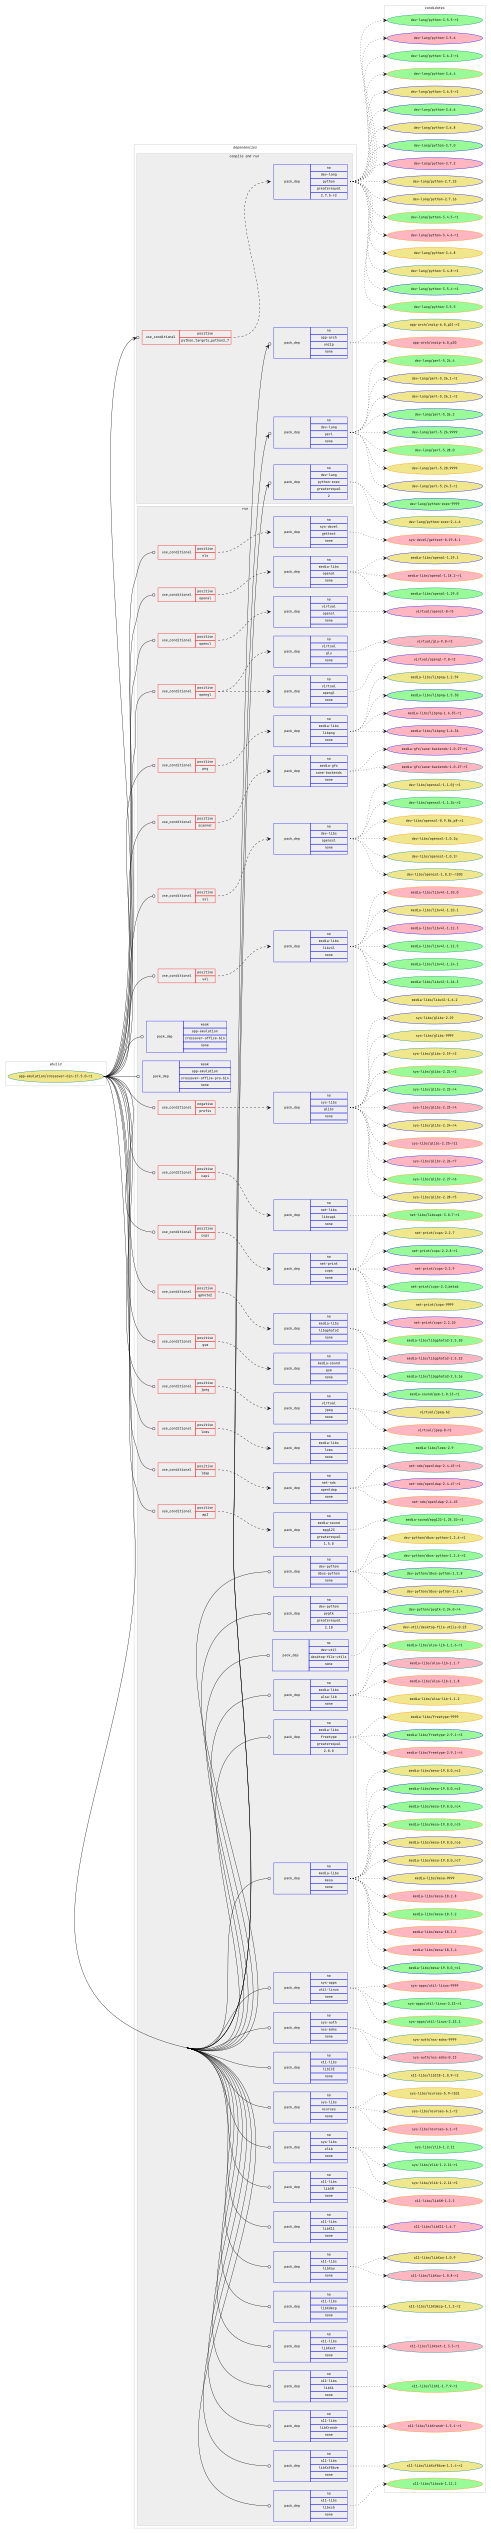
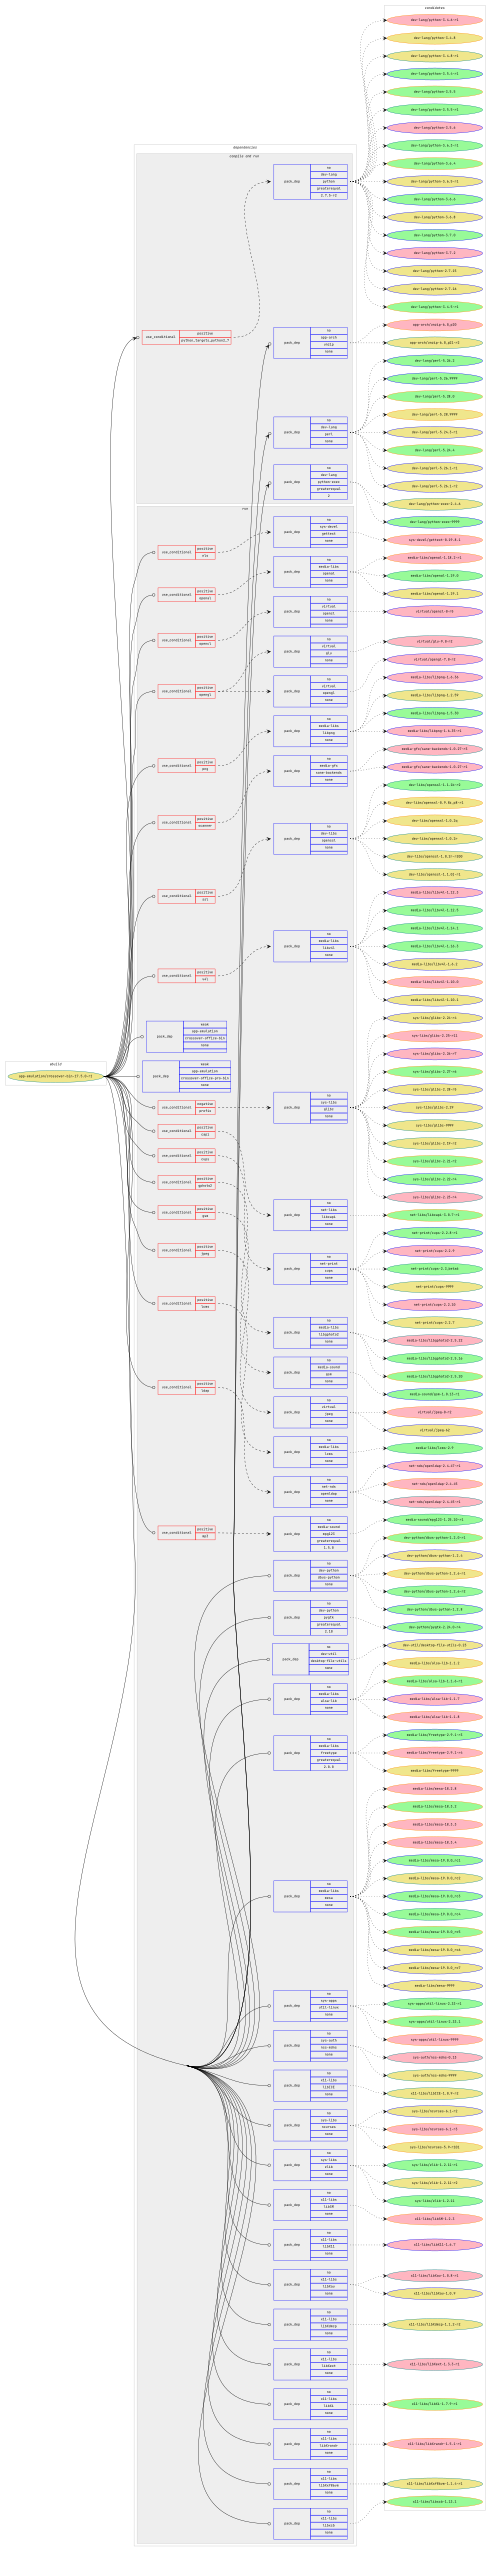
none -> (435, 1538)
(435, 1663) -> (435, 1699)
